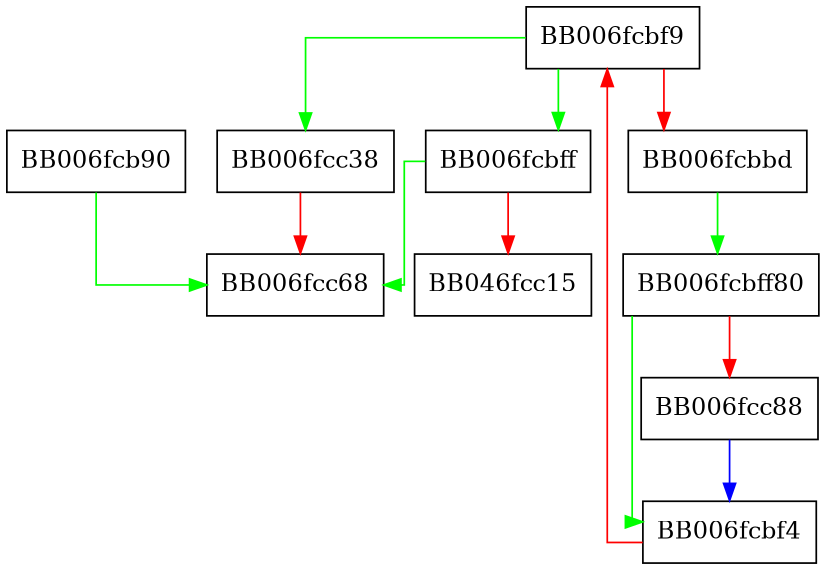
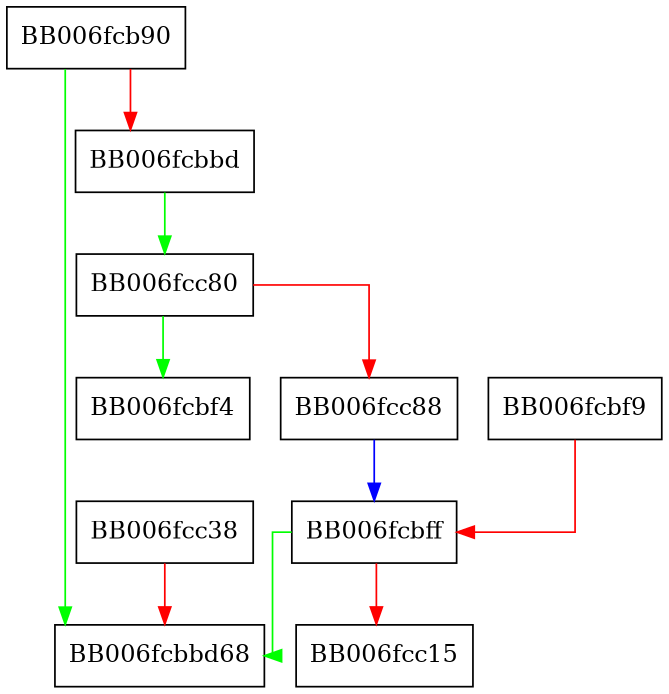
(378, 38) -> none
(558, 91) -> (571, 532)
(664, 91) -> (130, 91)
(295, 285) -> (160, 656)
(503, 285) -> (385, 656)
(721, 285) -> (165, 285)
(607, 332) -> none
(730, 462) -> (374, 462)
